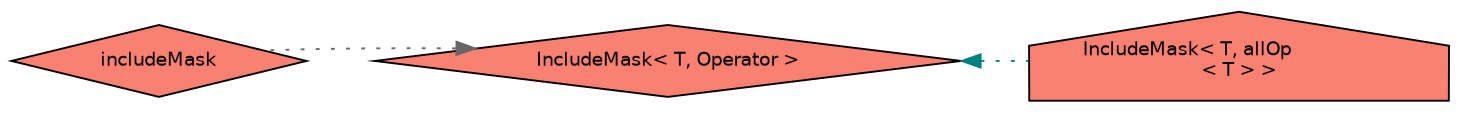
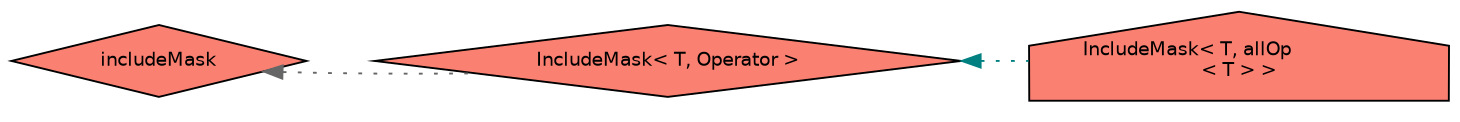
(360, 48) -> (379, 74)
